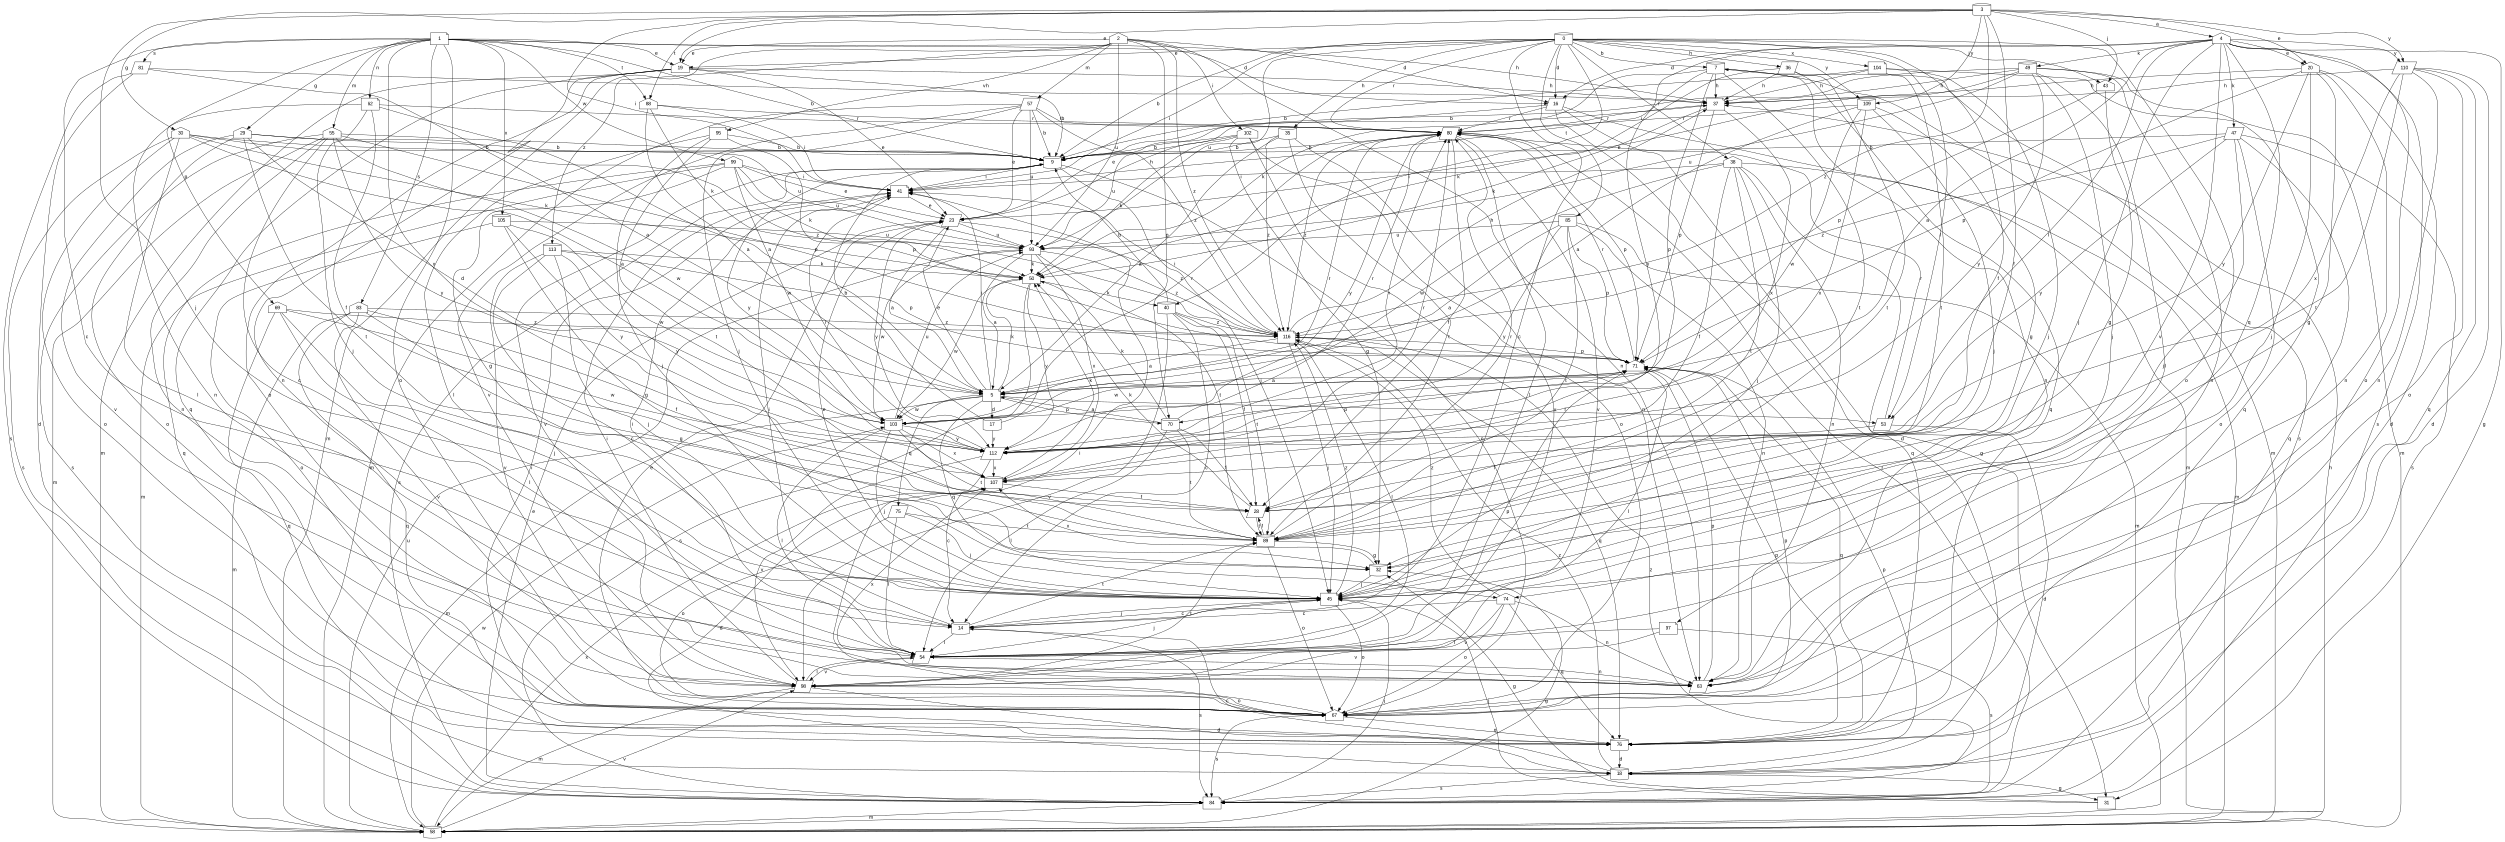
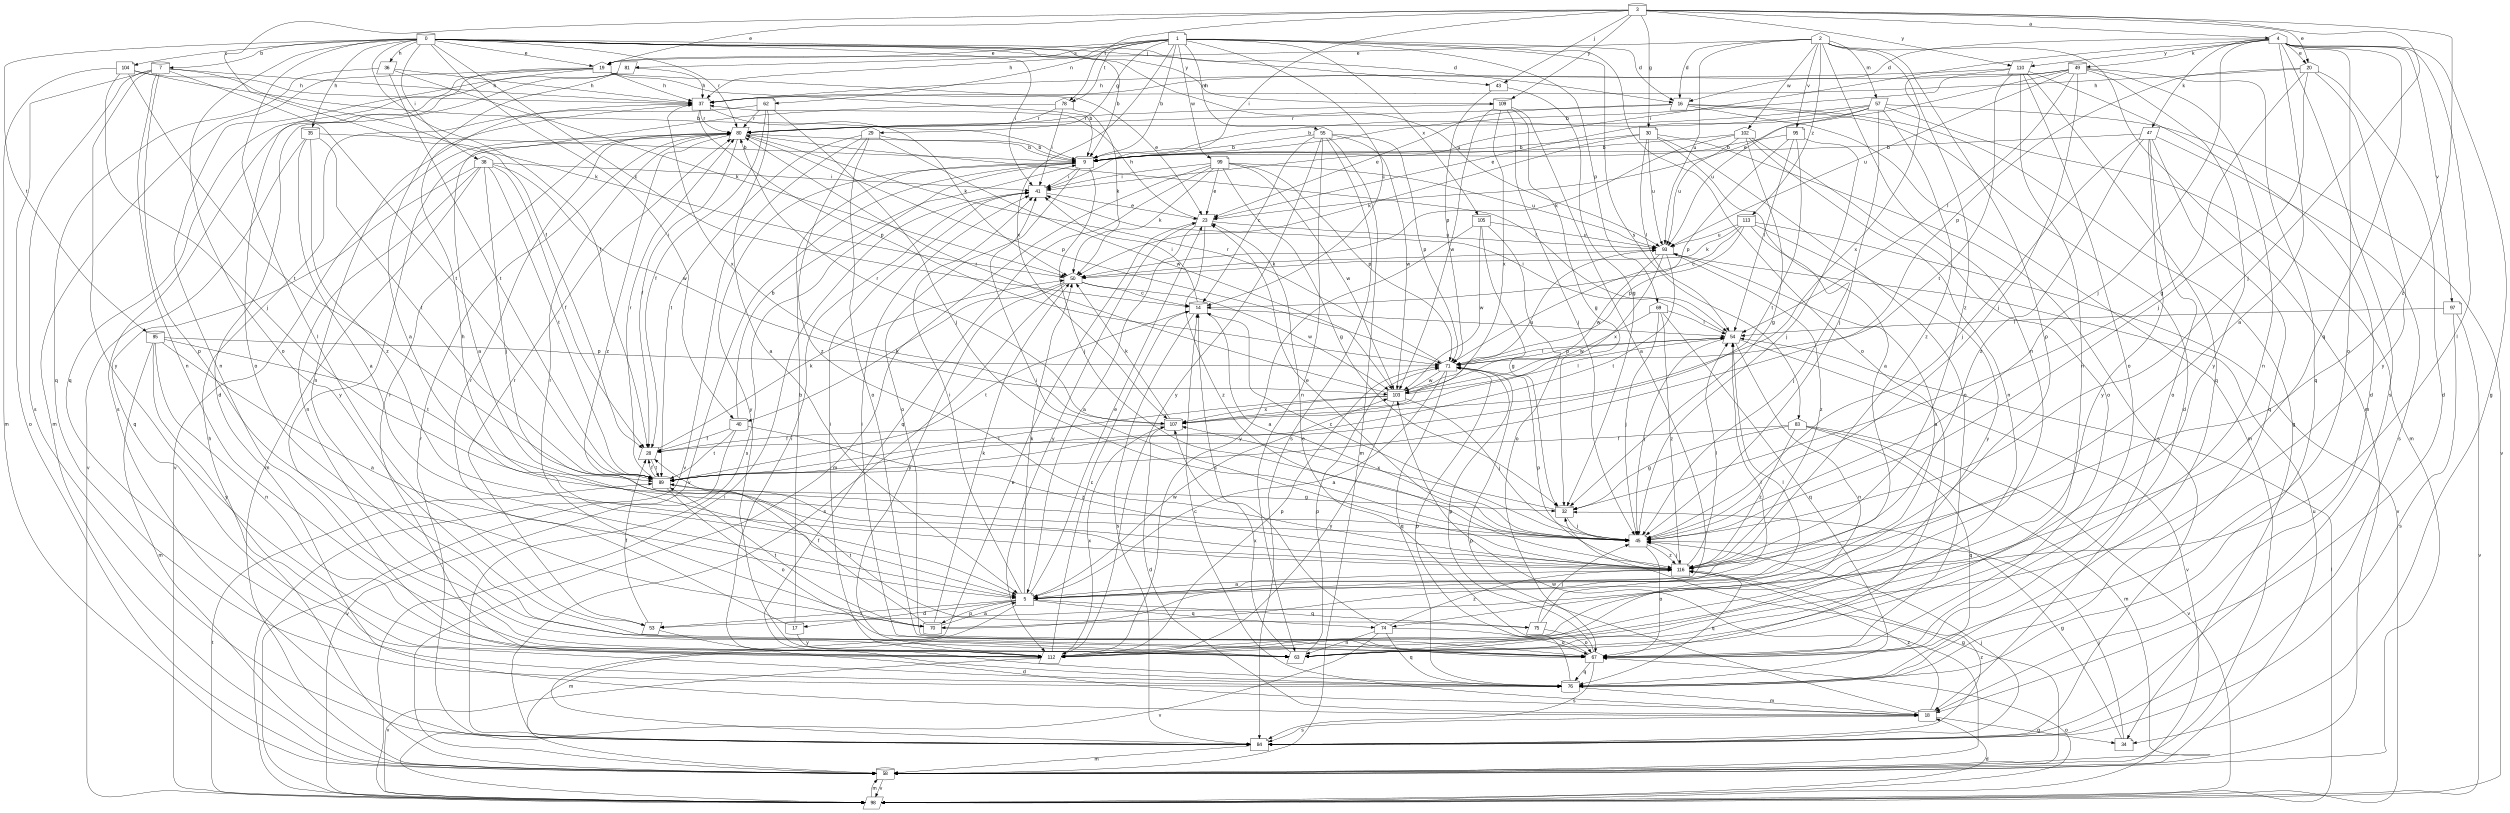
(1213, 86) -> (1789, 86)
(648, 104) -> (1064, 104)
(181, 133) -> (1648, 133)
(733, 162) -> (1220, 162)
(1314, 238) -> (1706, 237)
none -> (1347, 244)
(463, 279) -> (1178, 264)
(631, 407) -> (1533, 363)
(2273, 454) -> (30, 424)
(2210, 462) -> none
(1150, 494) -> (1134, 294)
(669, 592) -> none
(1121, 614) -> (1270, 424)
(2167, 643) -> (342, 704)
(1621, 759) -> (1772, 701)
(2107, 803) -> (2124, 745)
